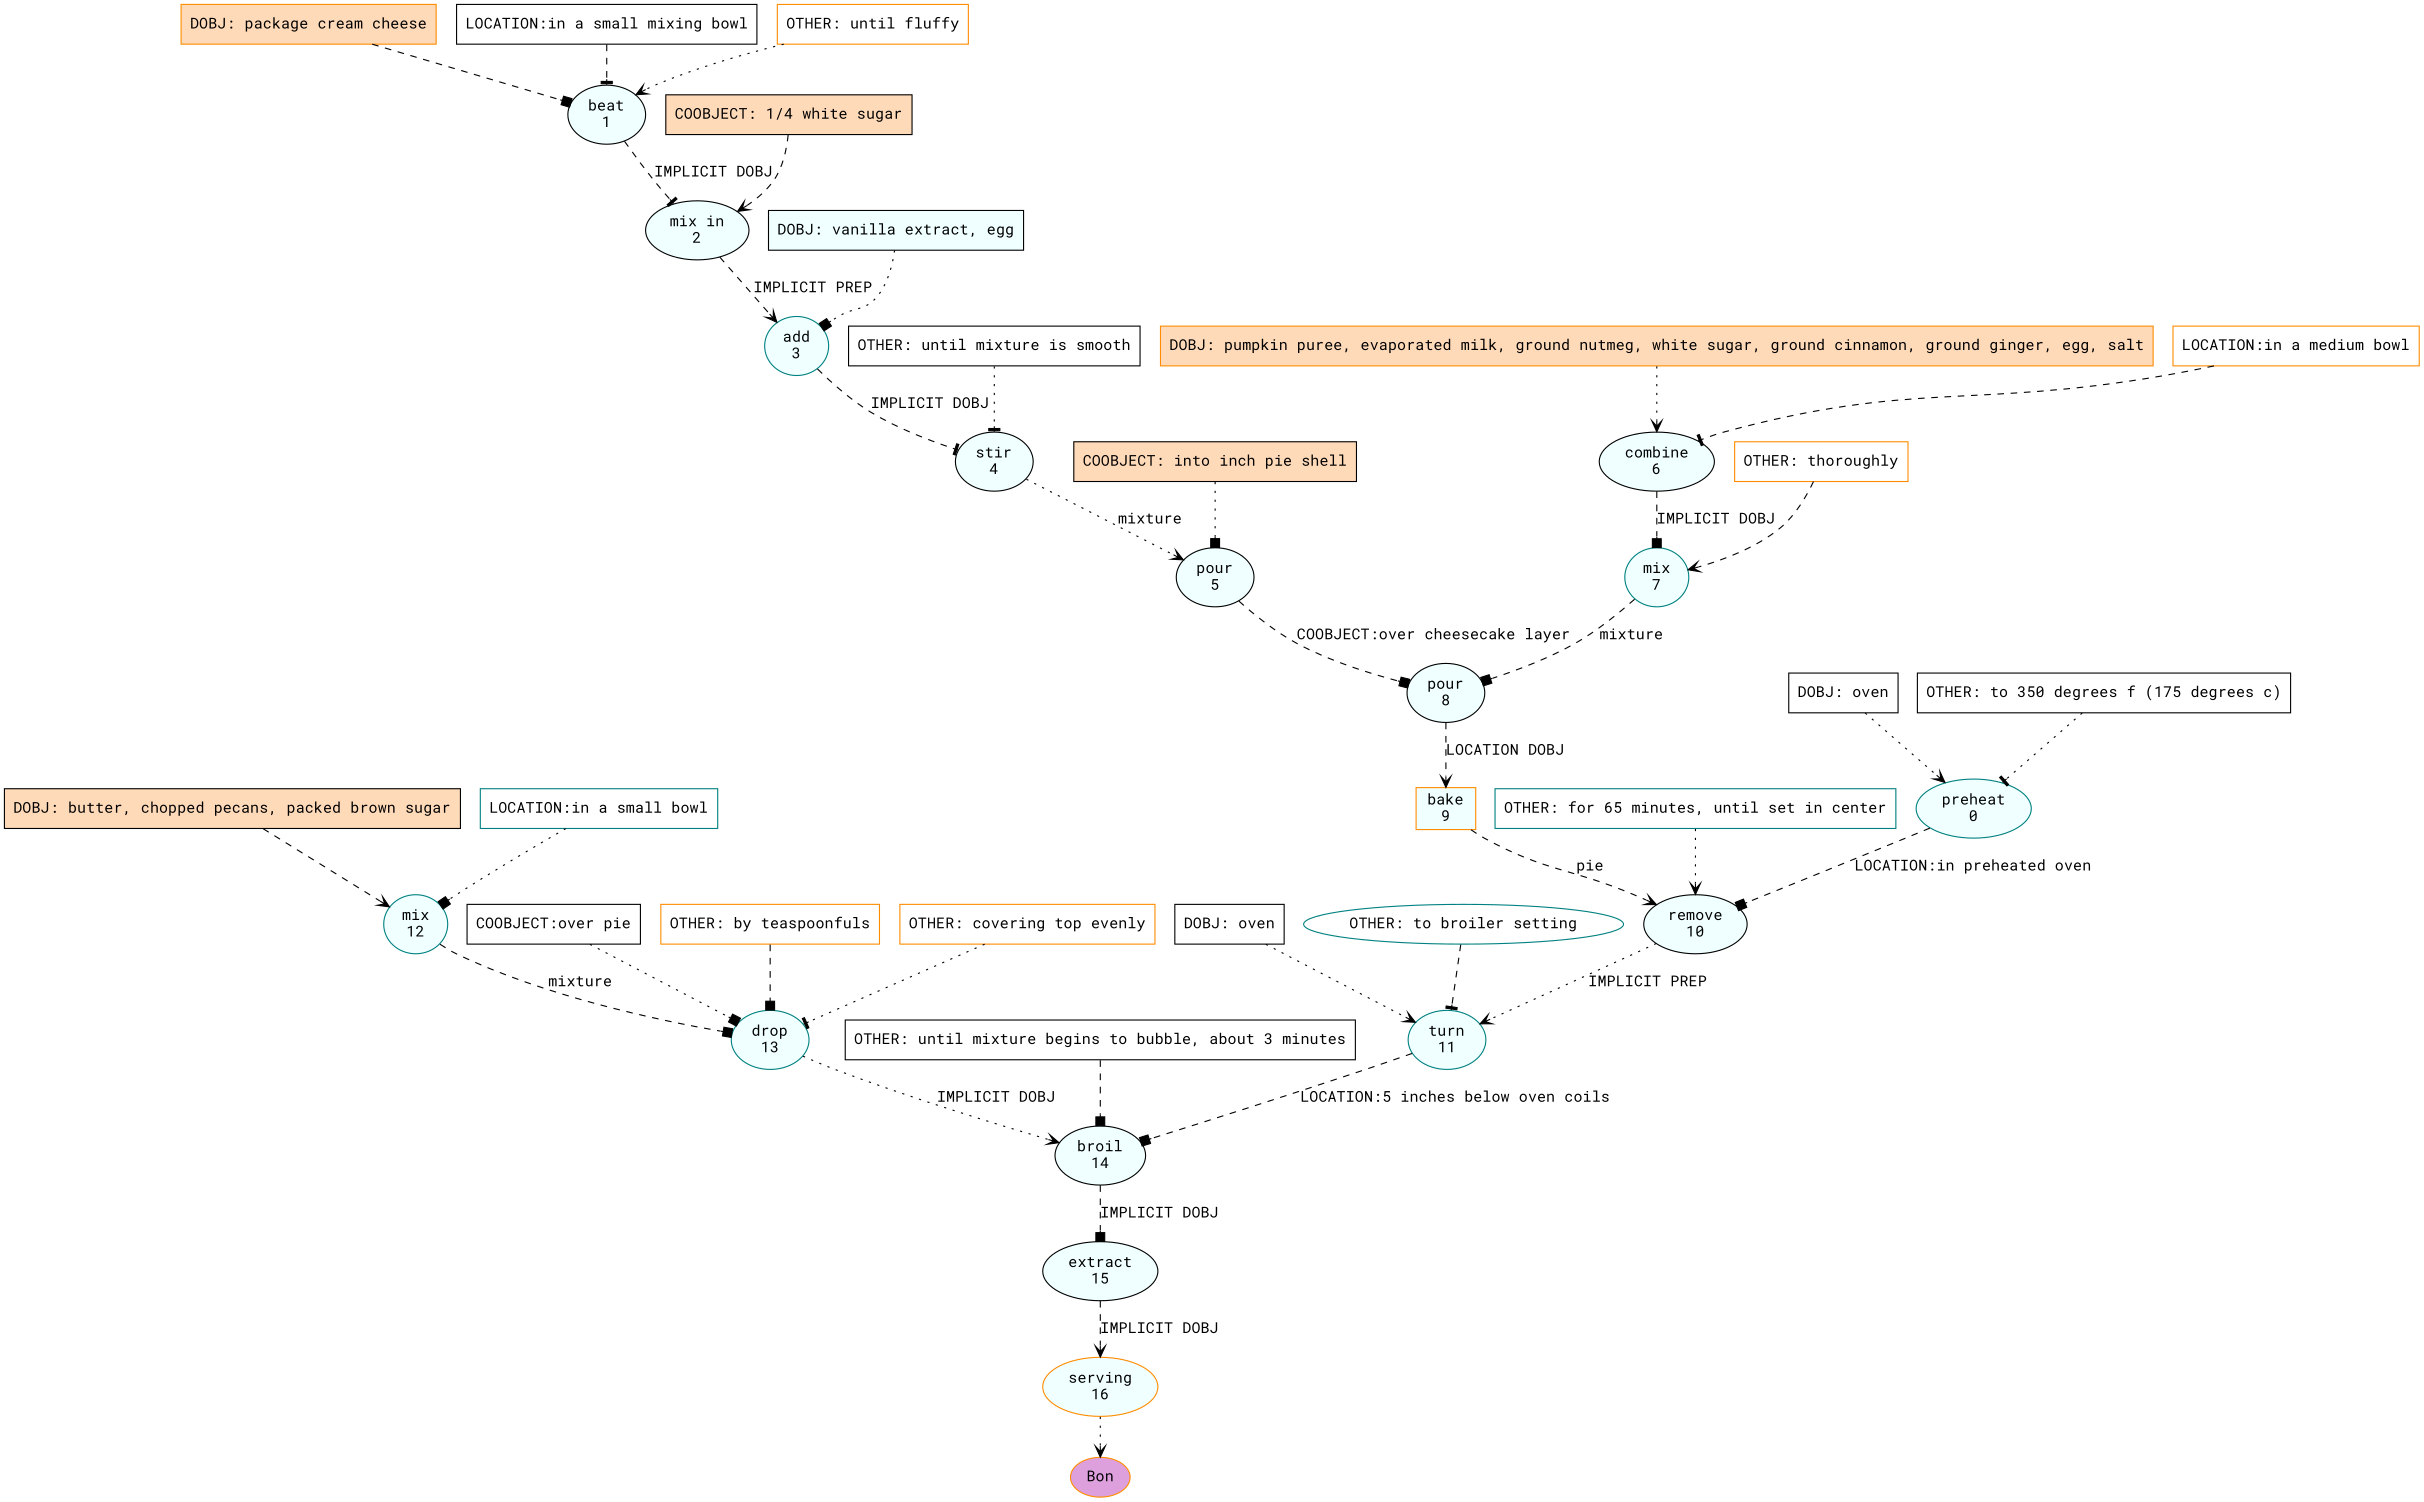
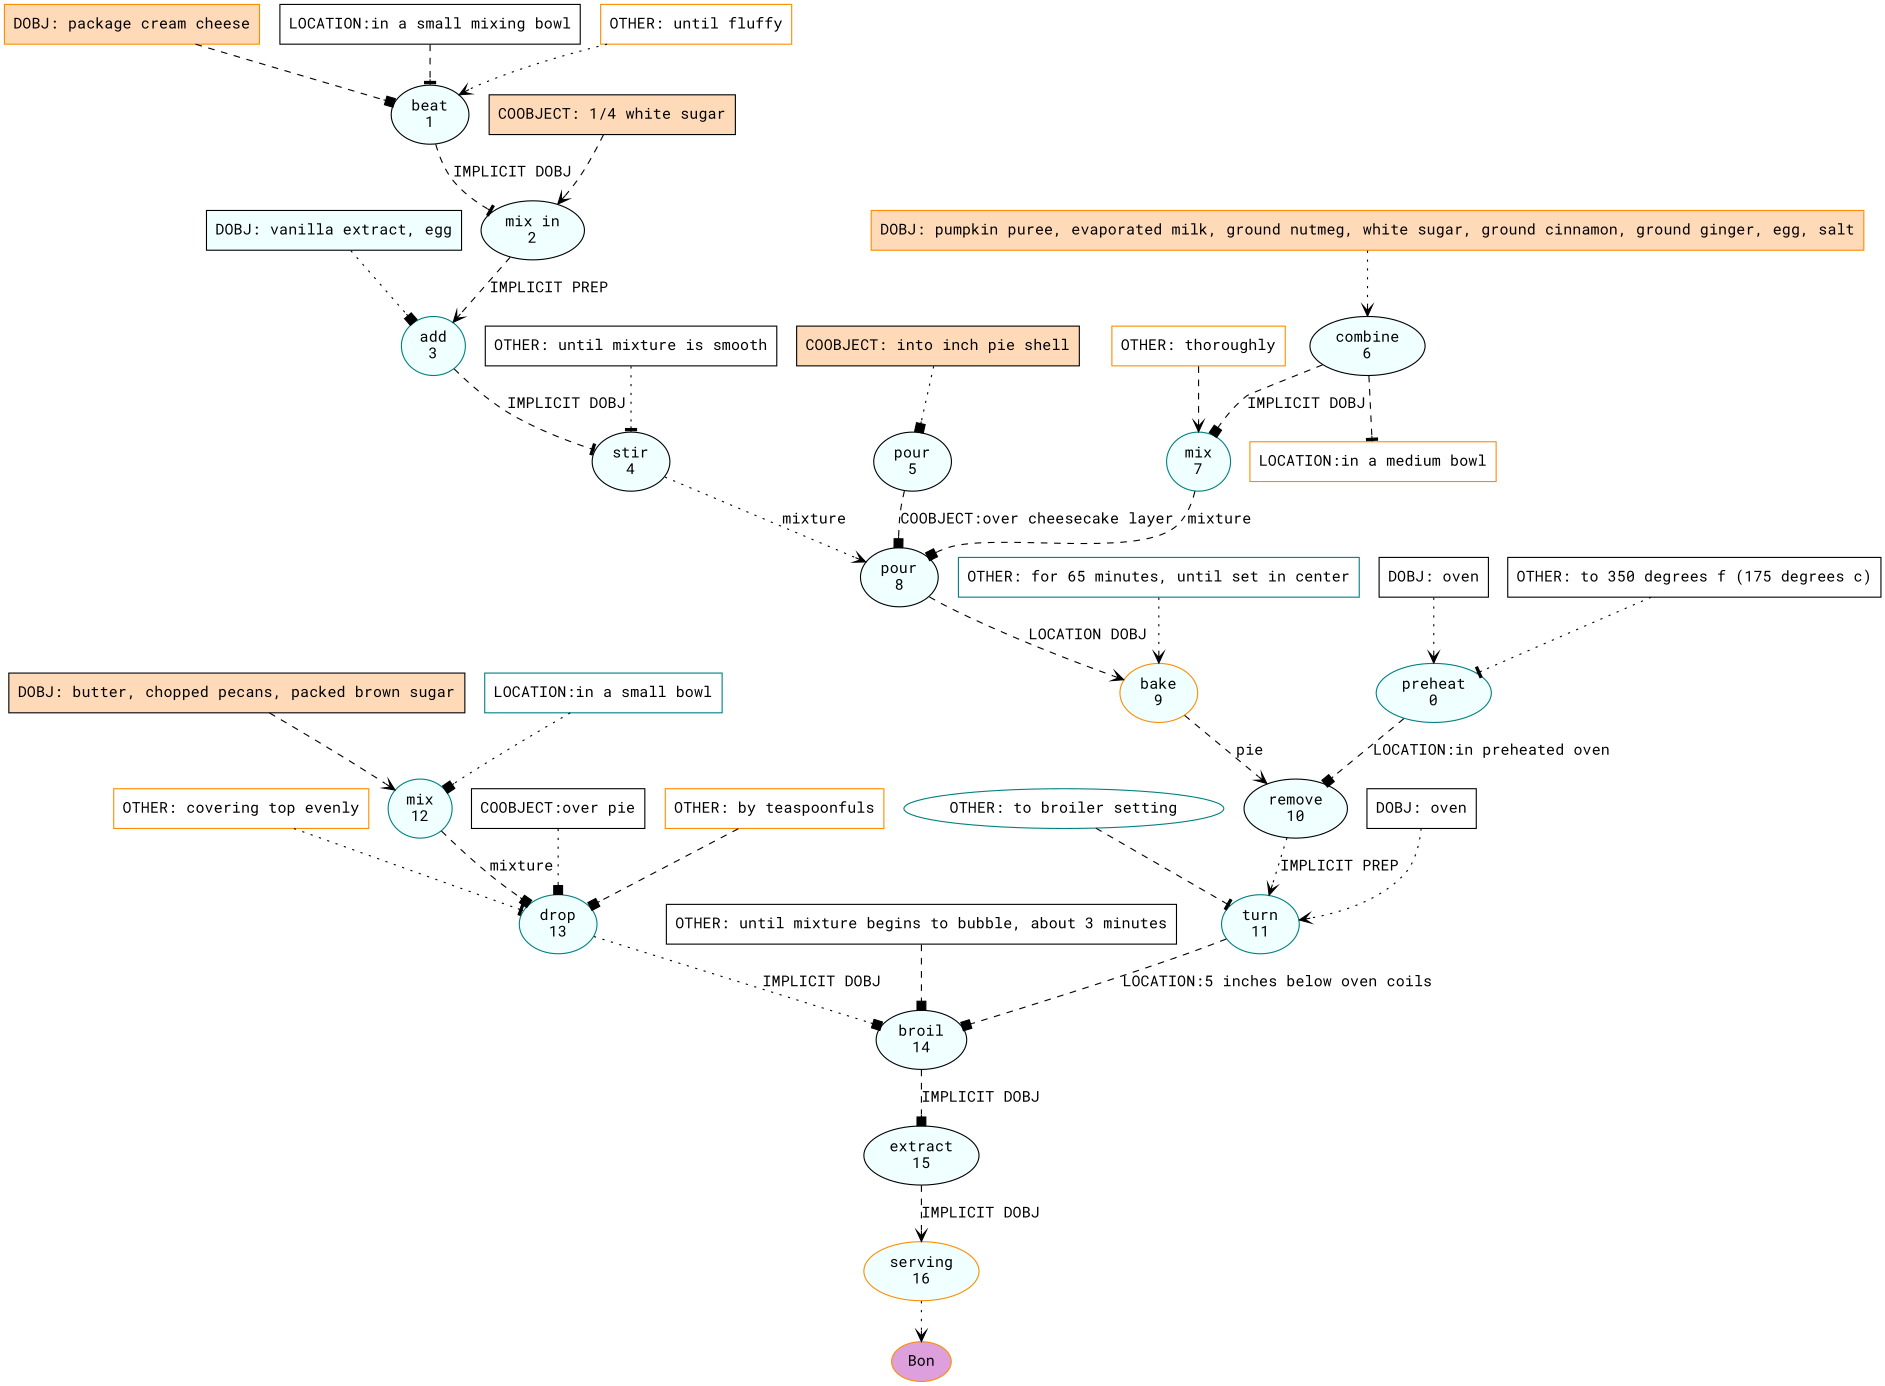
(1958, 396) -> (1370, 406)
(1100, 517) -> (760, 517)
(1446, 809) -> (1159, 693)
(1695, 856) -> (1159, 625)
(925, 1101) -> (732, 980)
